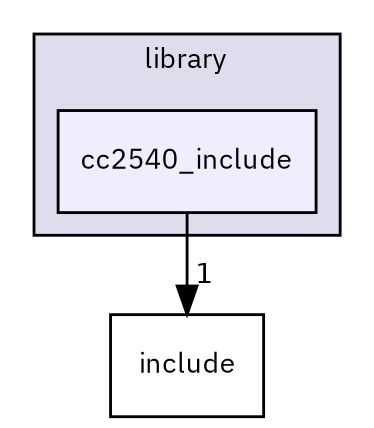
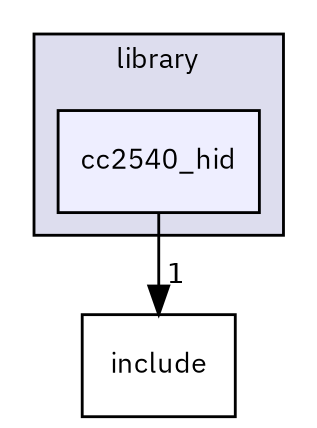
(187, 162) -> (159, 162)
